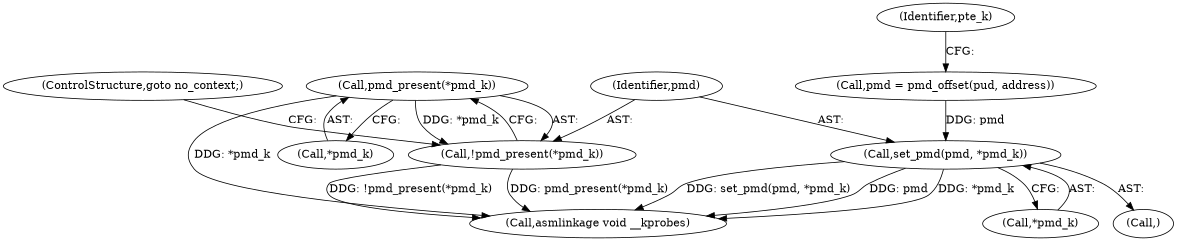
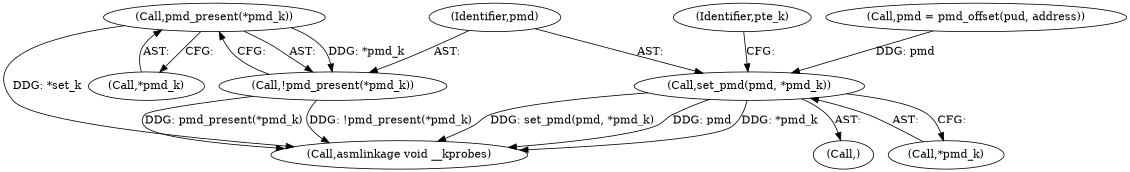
(946, 48) -> (745, 48)
(143, 86) -> none
(233, 155) -> (47, 86)
